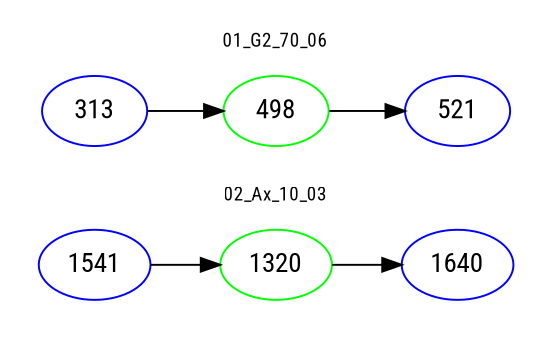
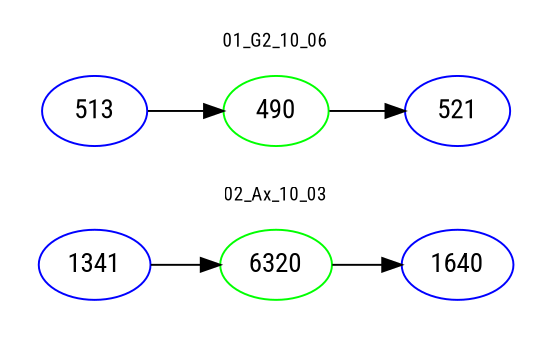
(276, 42) -> (276, 42)
(95, 111) -> (95, 111)
(276, 111) -> (276, 111)
(95, 265) -> (95, 265)
(276, 265) -> (276, 265)
